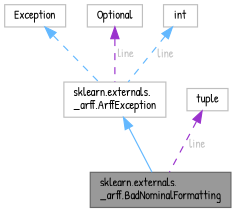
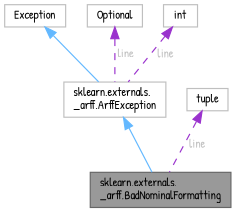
(76, 59) -> (76, 59)
(147, 59) -> (147, 59)
